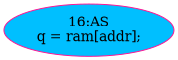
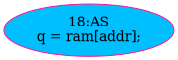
(89, 30) -> (89, 30)
